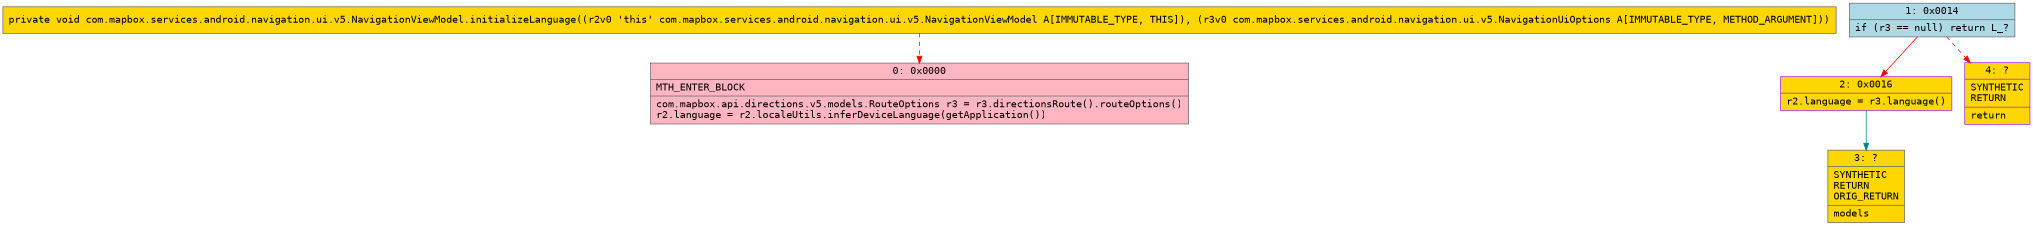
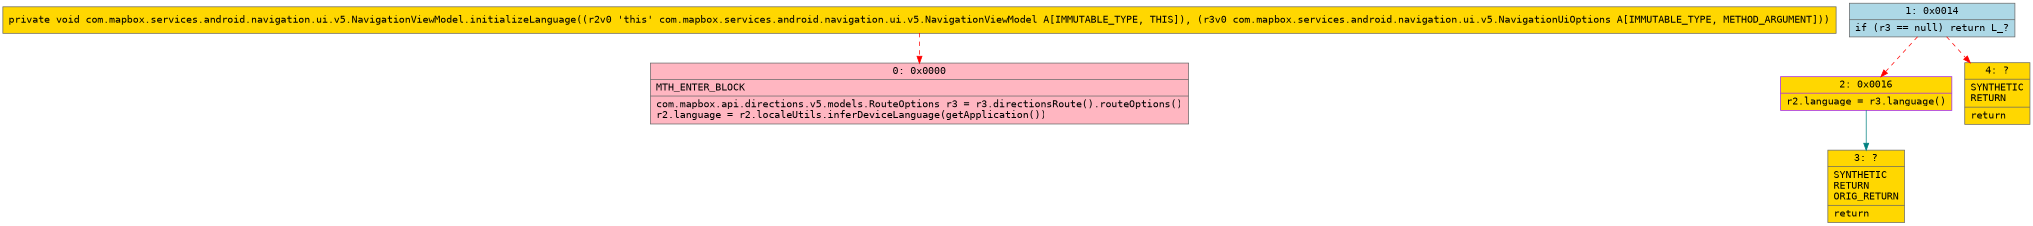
(1902, 54) -> (1902, 54)
(1997, 94) -> (1997, 94)
(1852, 214) -> (1852, 214)
